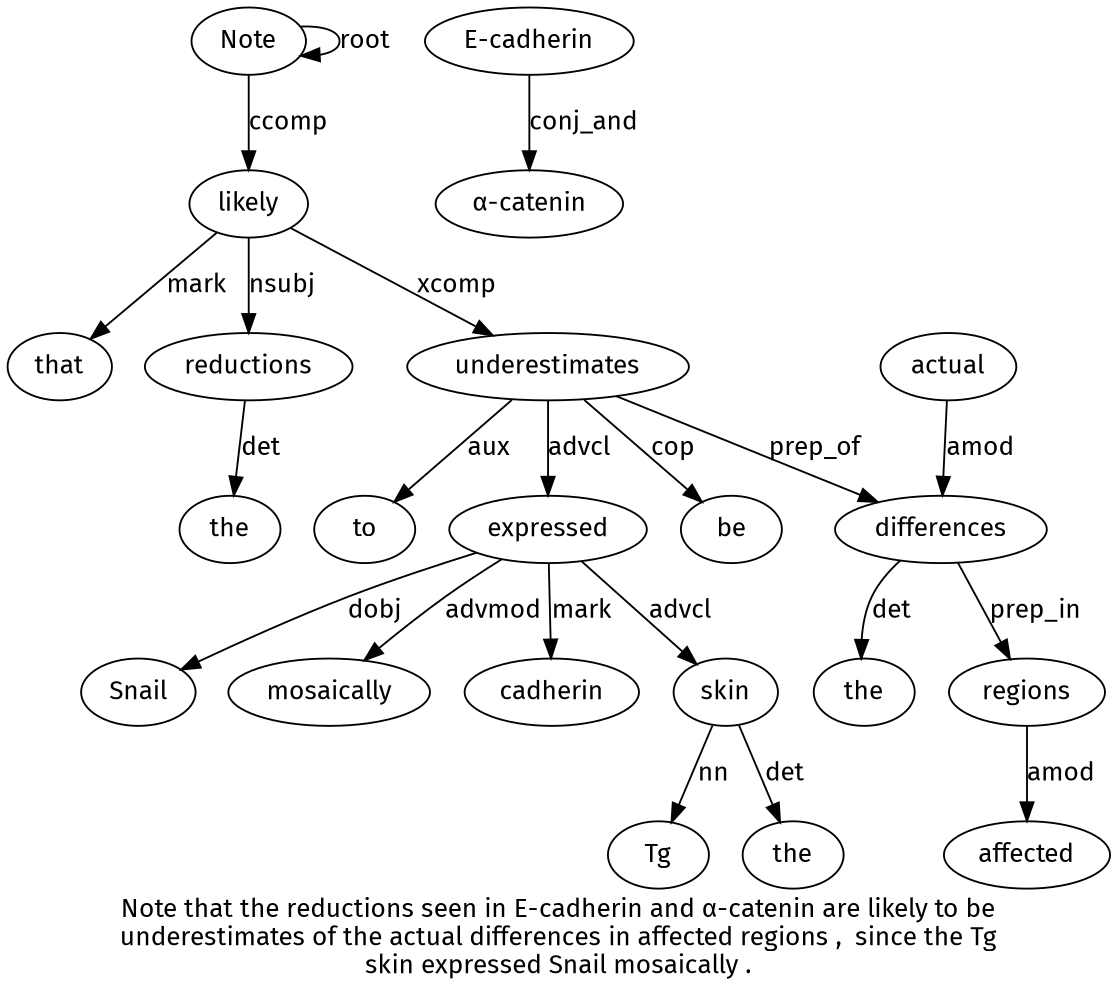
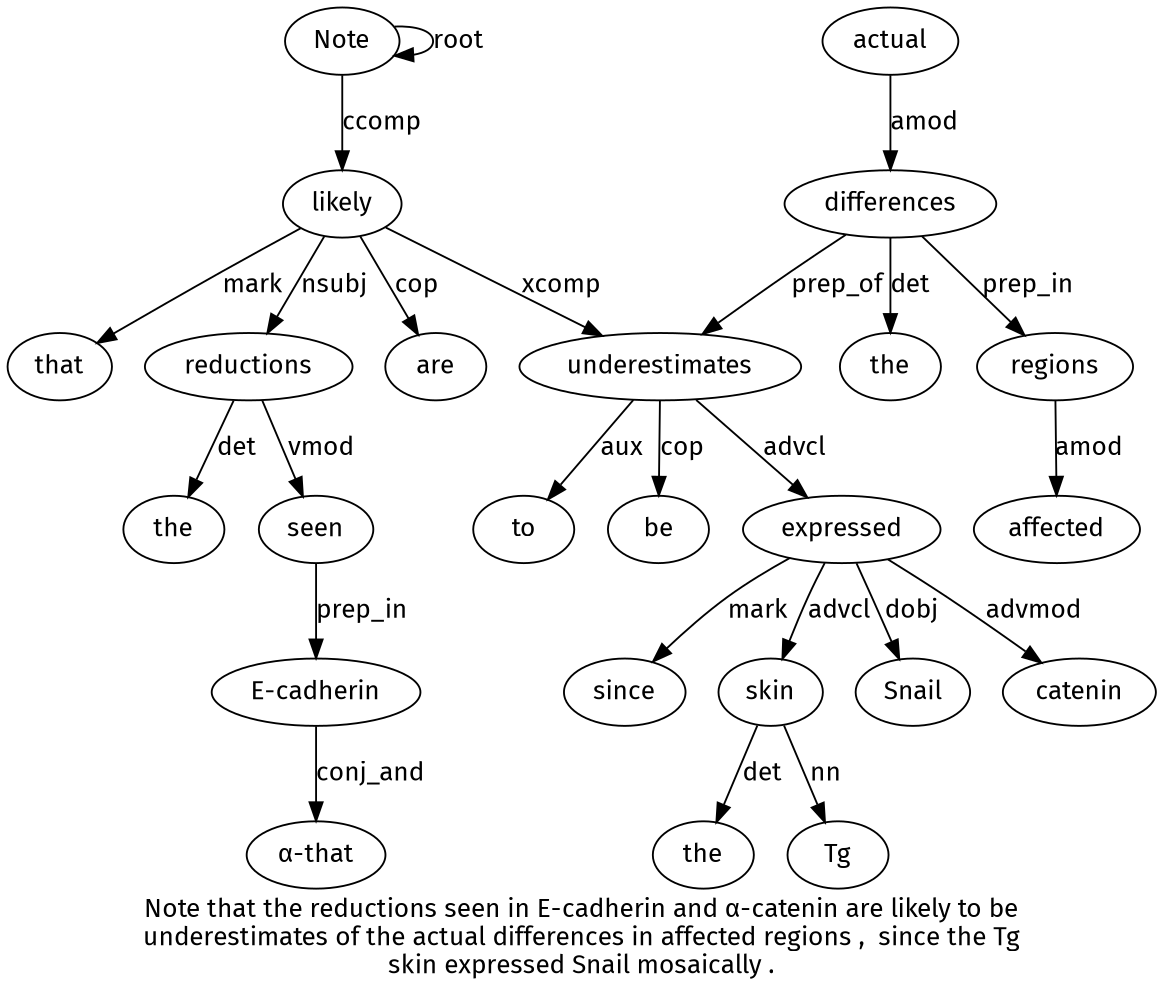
(529, 204) -> (316, 855)
none -> (436, 367)
(738, 446) -> (781, 278)
none -> (316, 529)
(329, 692) -> (1079, 692)
(552, 692) -> (625, 692)
